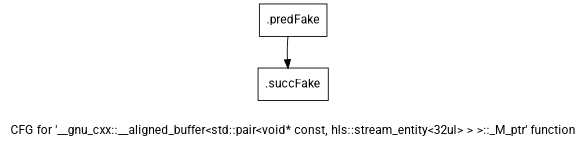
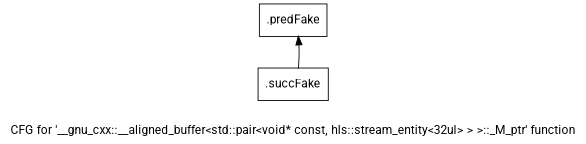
(287, 48) -> (299, 57)
